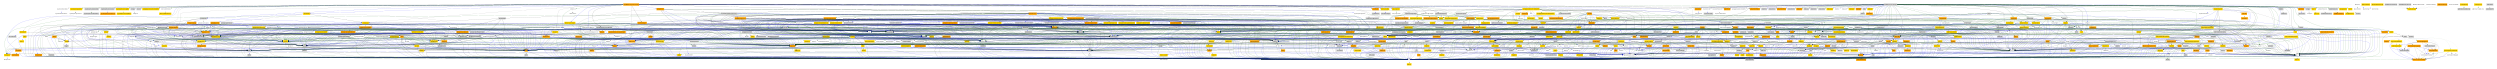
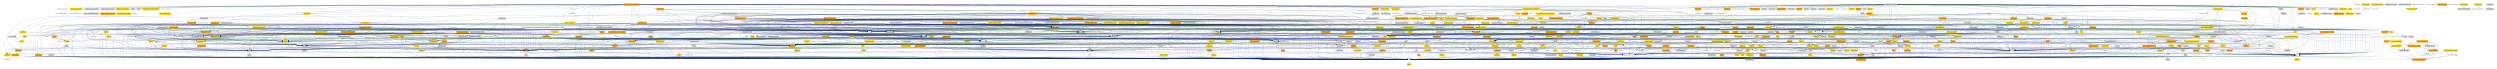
(151, 41) -> (151, 41)
(2199, 46) -> (2199, 46)
